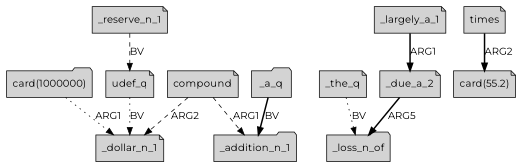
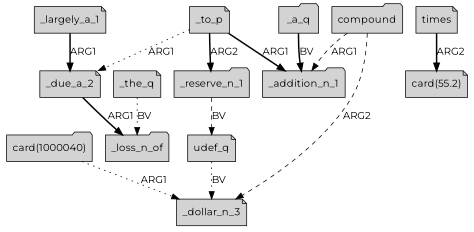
(130, 20) -> (212, 84)
none -> (209, 20)
(49, 84) -> (49, 148)
(203, 84) -> (367, 20)
(402, 116) -> (121, 116)
(130, 148) -> (212, 212)
